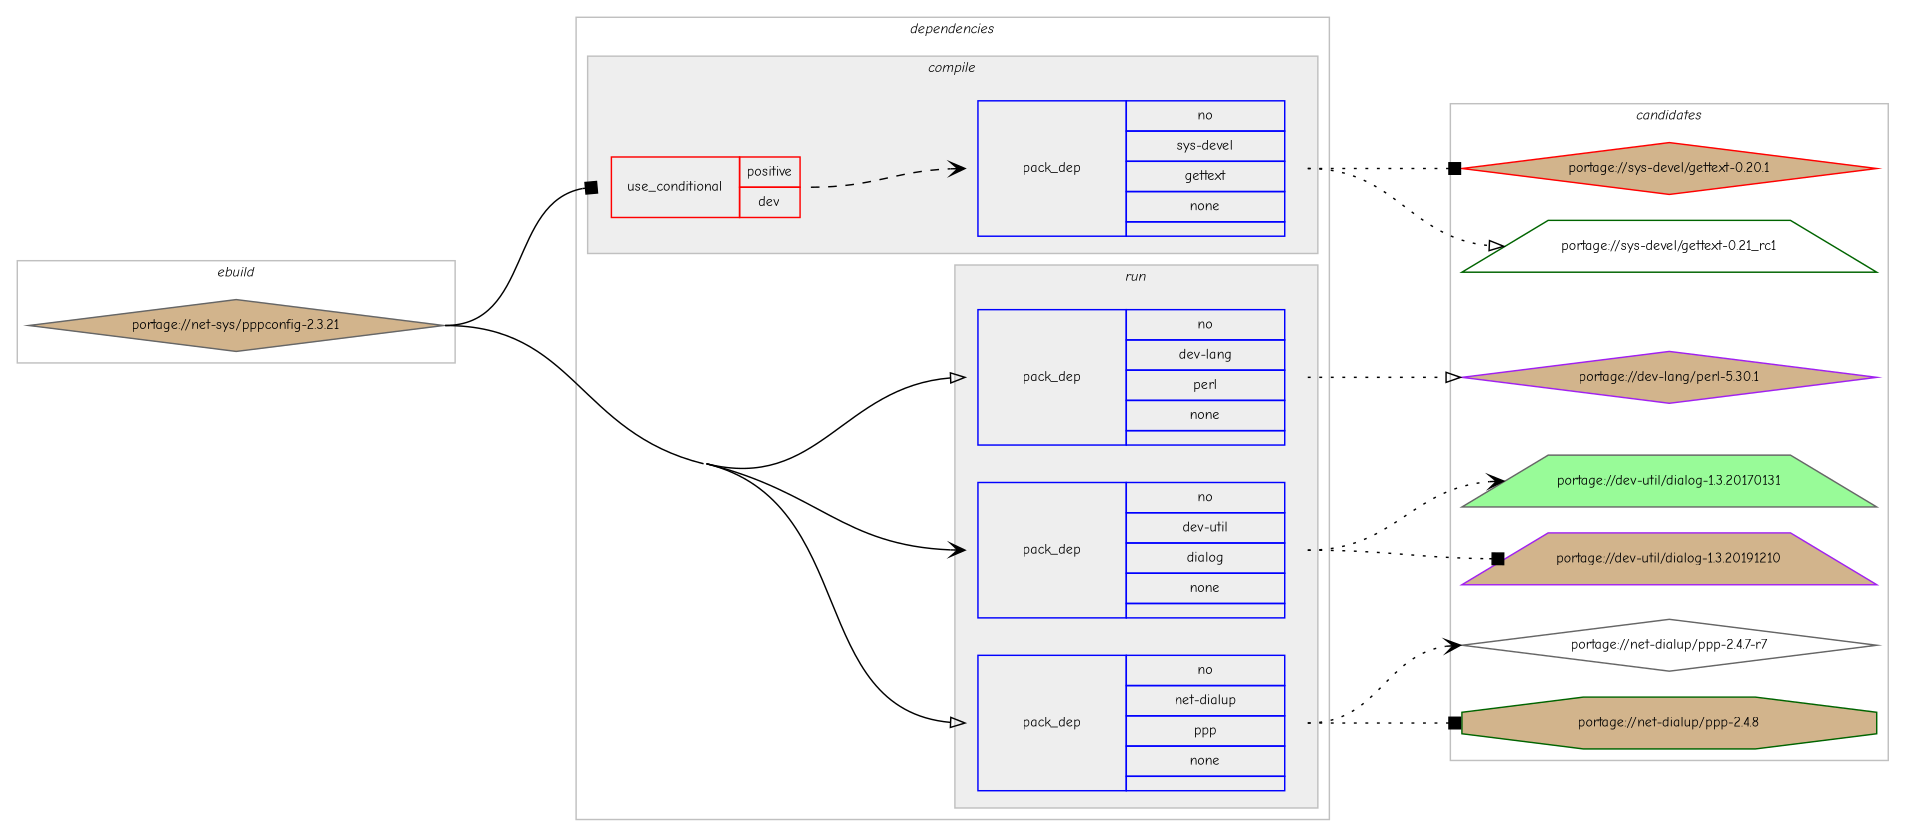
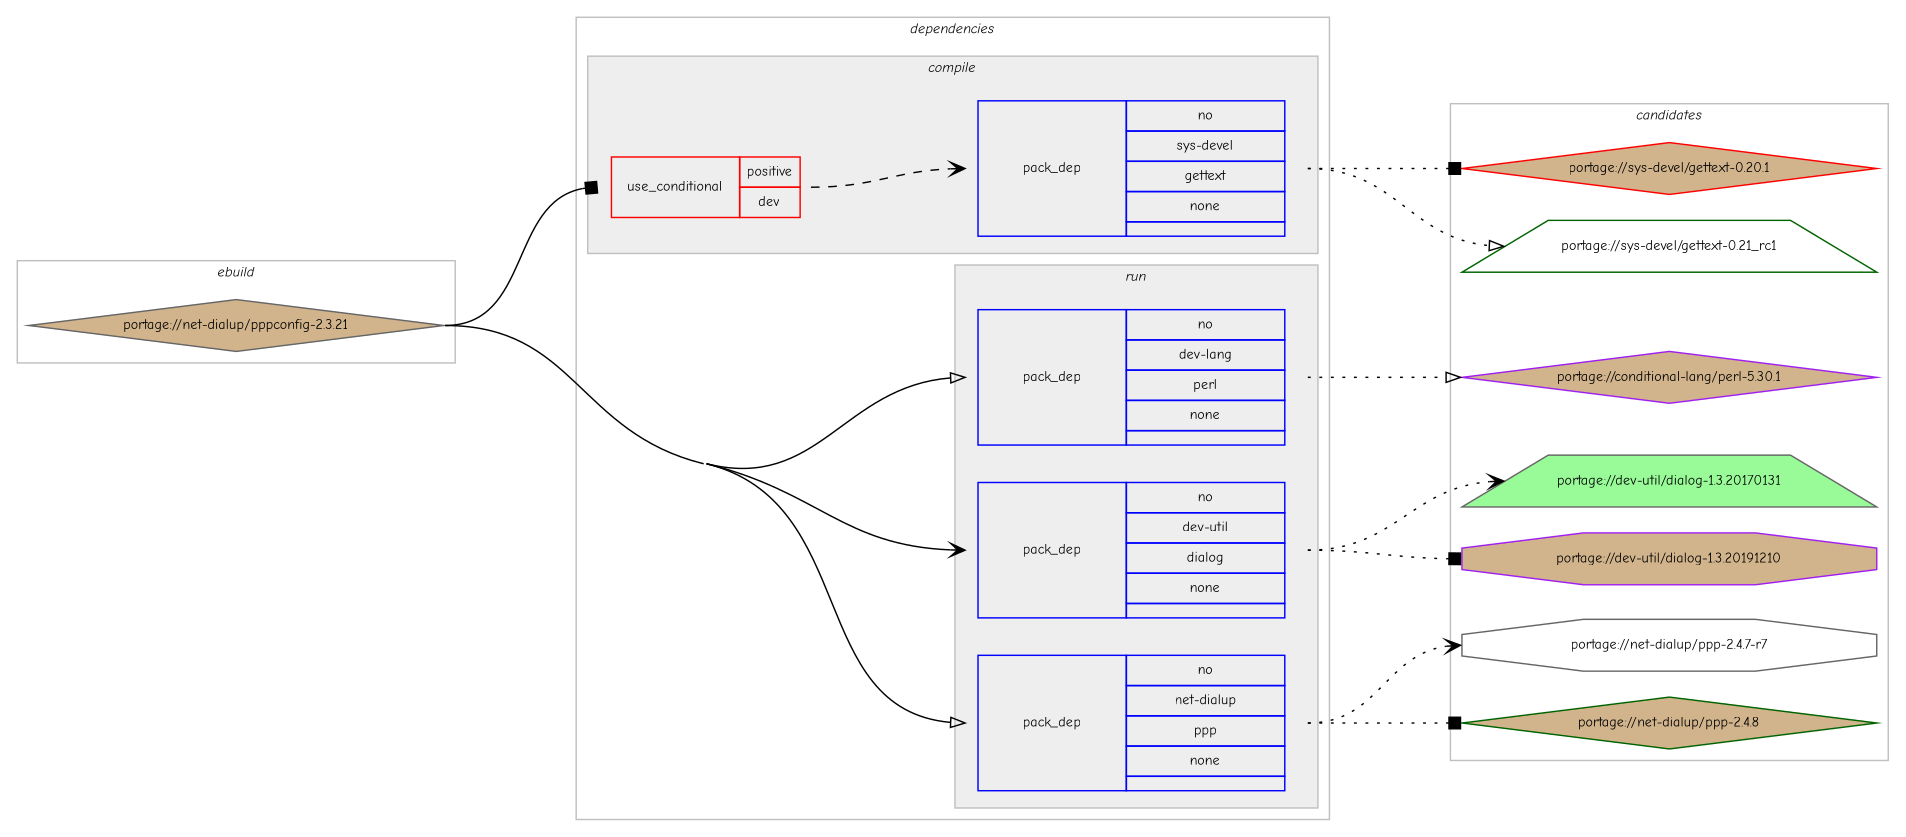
(236, 326) -> (236, 326)
(1669, 377) -> (1669, 377)
(1669, 559) -> (1669, 559)
(1669, 645) -> (1669, 645)
(1669, 723) -> (1669, 723)
